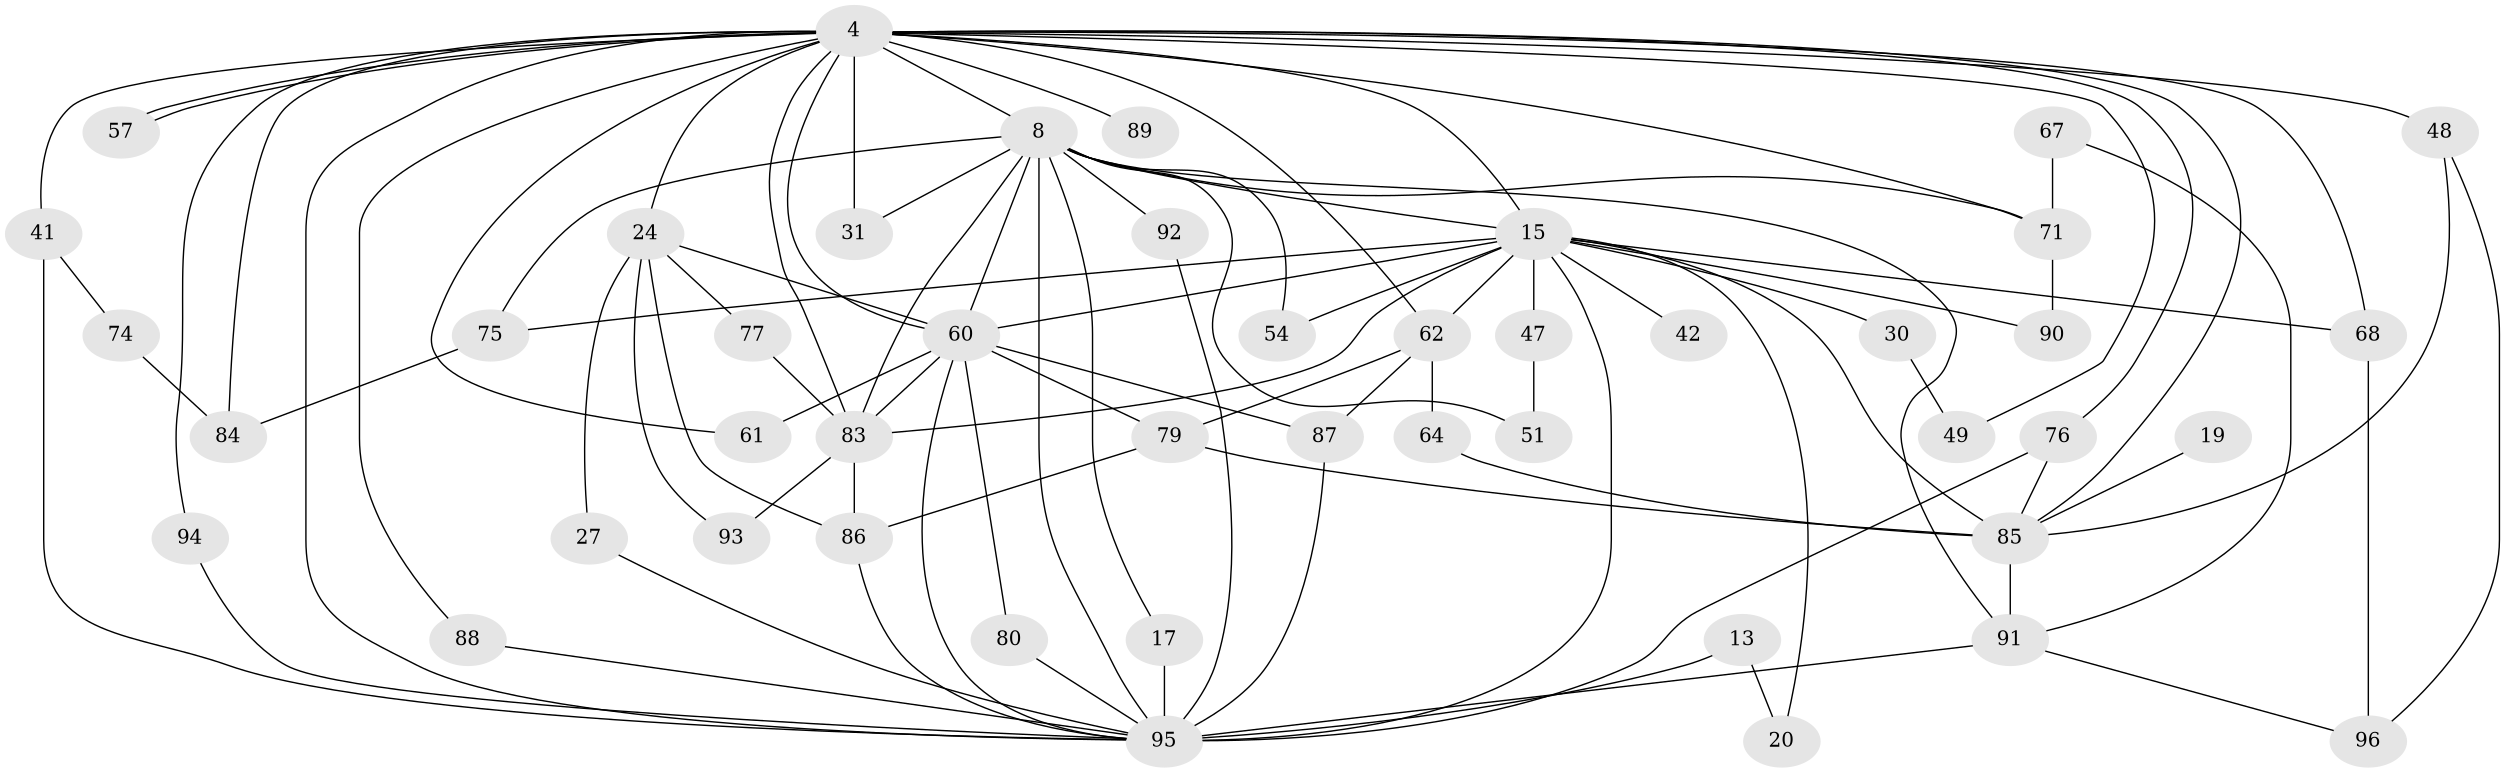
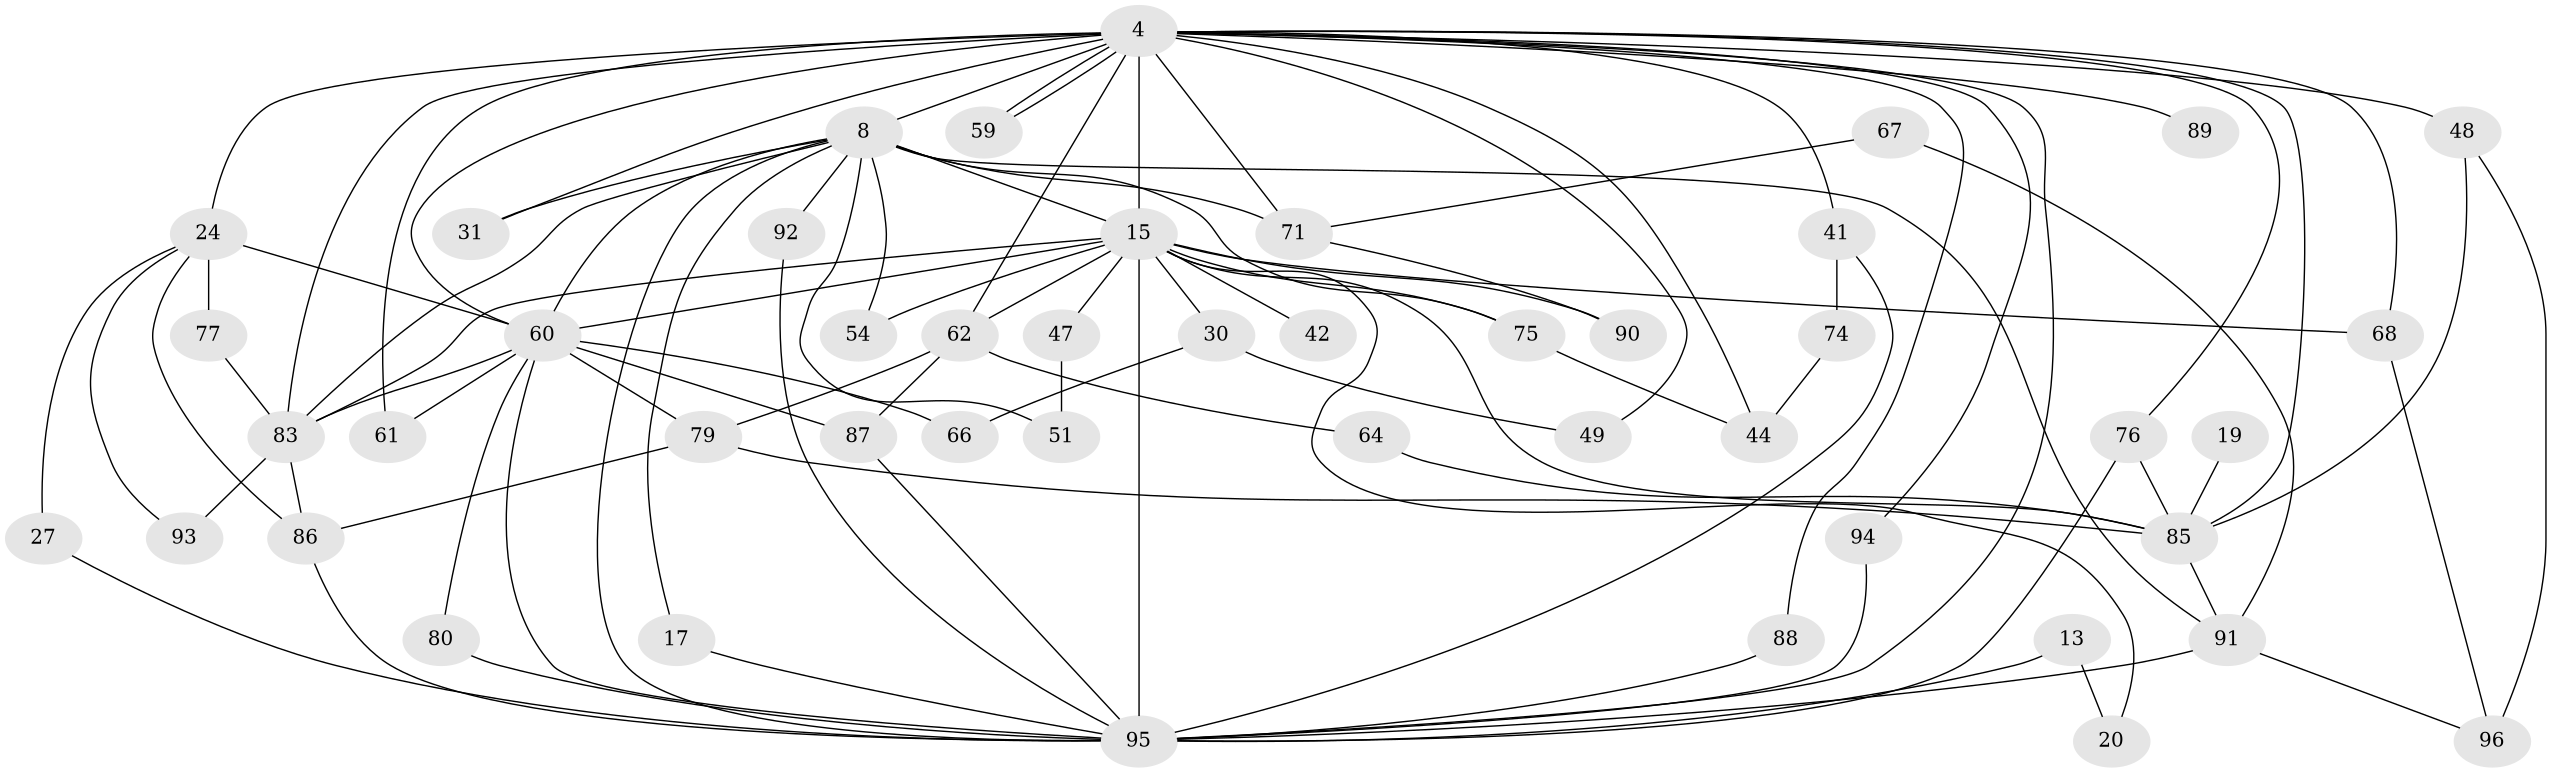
(121, 133) -> (984, 133)
(228, 437) -> (1759, 437)
none -> (960, 437)
